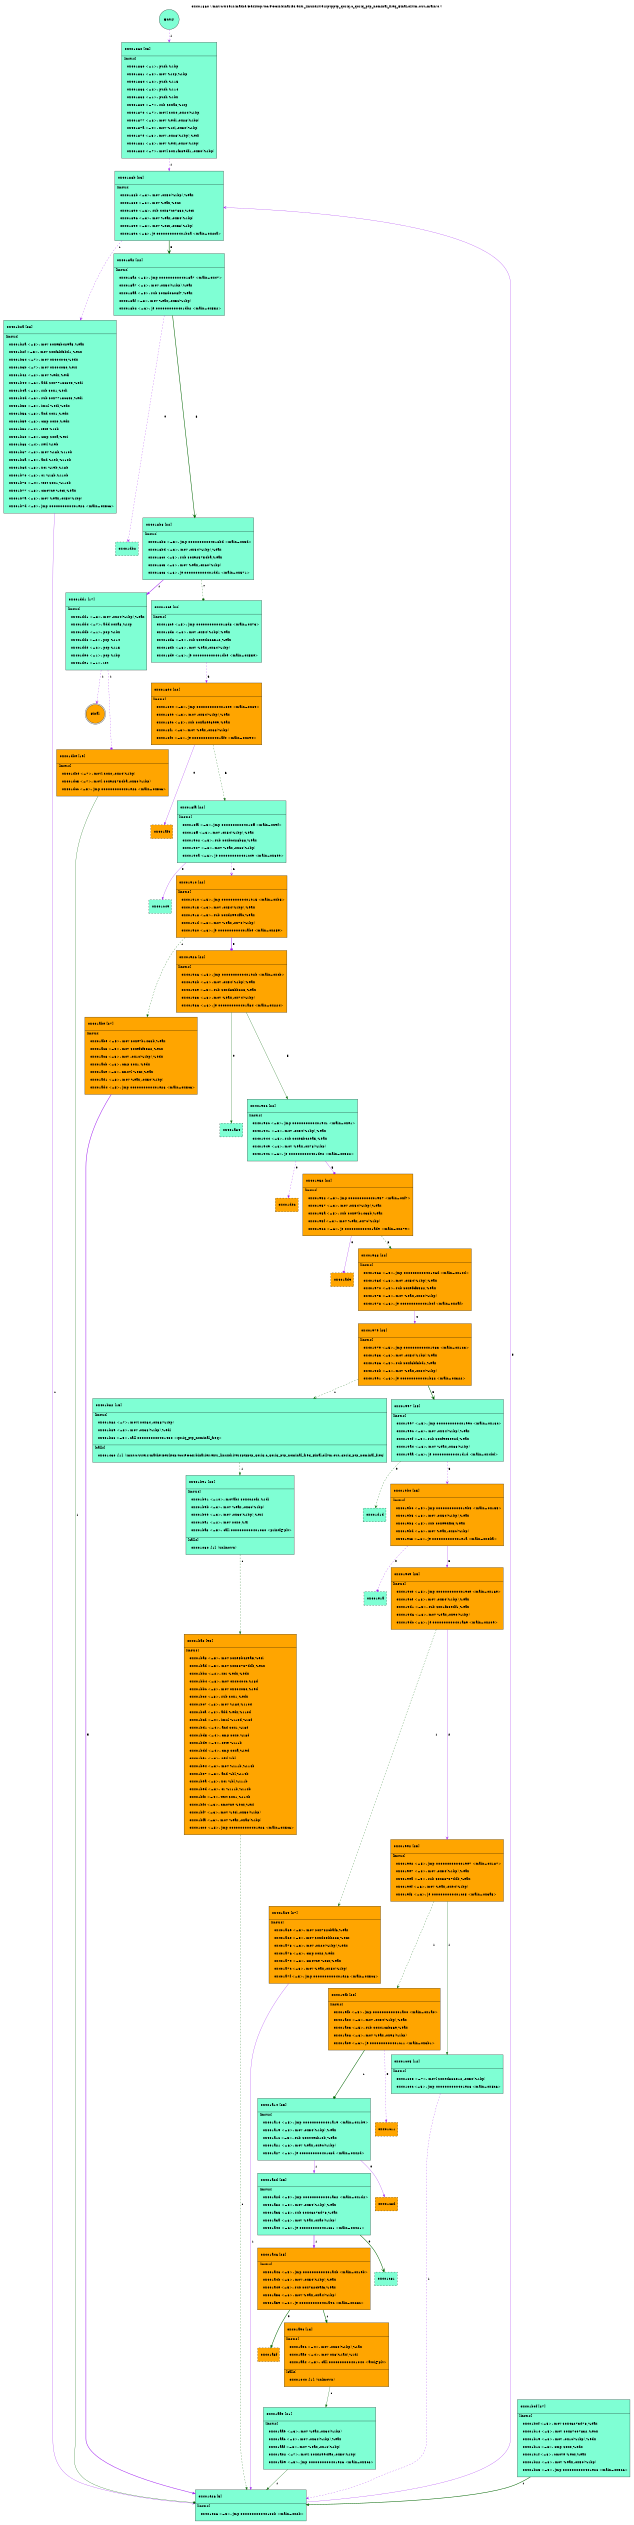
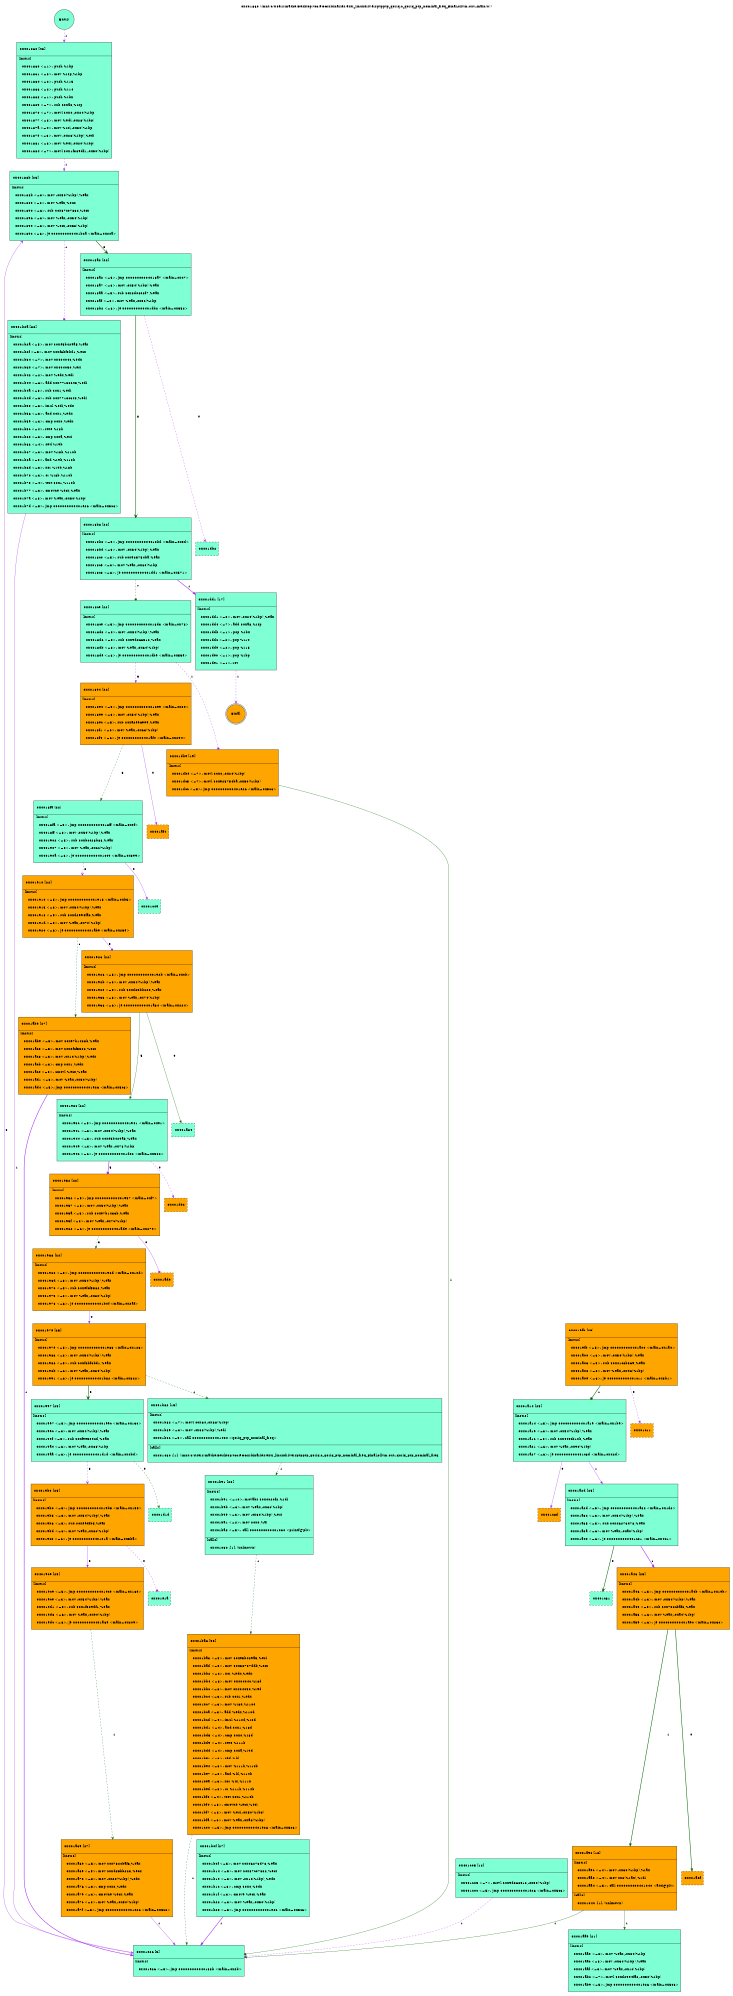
(98, 277) -> (64, 279)
(110, 709) -> (203, 702)
(232, 943) -> (107, 943)
(330, 1167) -> (109, 1167)
(88, 1735) -> (26, 1392)
(447, 1871) -> none
(278, 2479) -> (417, 1944)
(421, 2500) -> (213, 1930)
